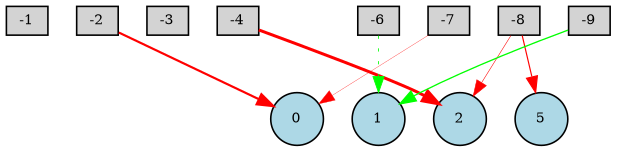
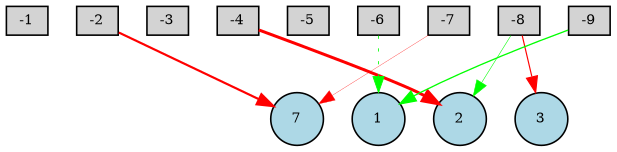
none -> (308, 21)
(496, 59) -> (496, 59)
(297, 119) -> (297, 119)
(541, 119) -> (541, 119)
